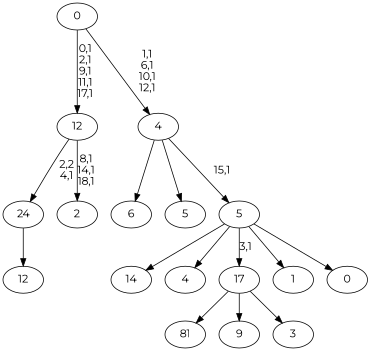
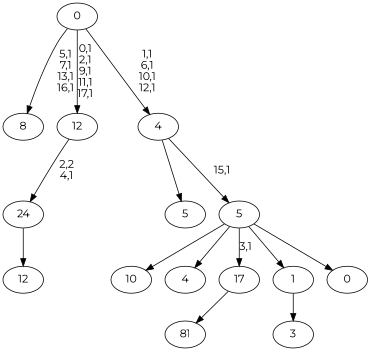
none -> (23, 127)
(77, 214) -> none
(131, 214) -> none
(131, 280) -> (131, 280)
(264, 304) -> (293, 303)
(239, 334) -> none
